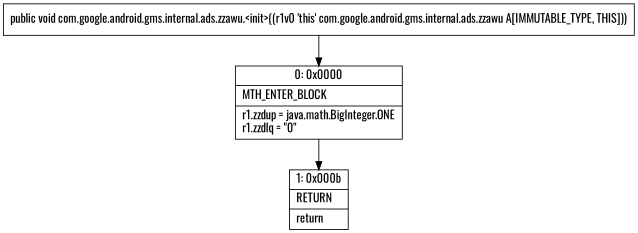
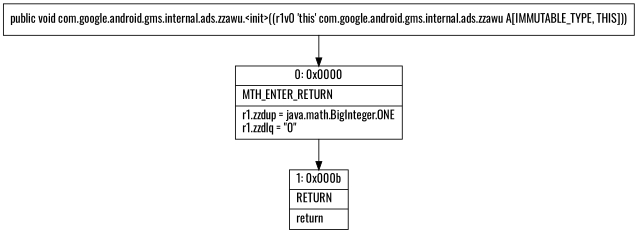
(285, 95) -> (288, 95)
